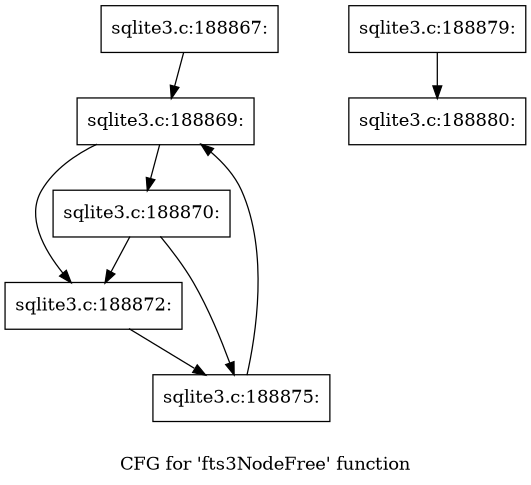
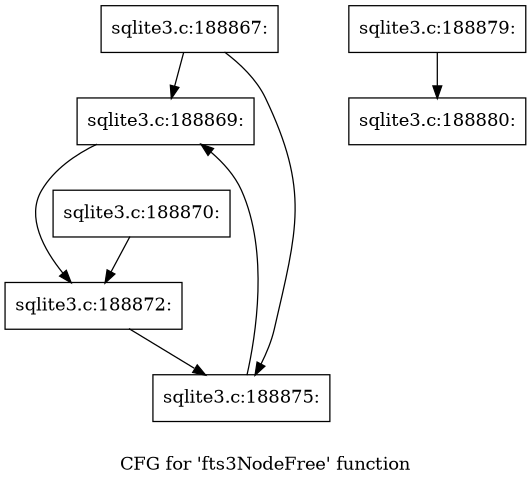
(155, 161) -> none
(201, 296) -> (295, 200)
